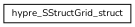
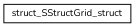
(67, 14) -> (67, 14)
